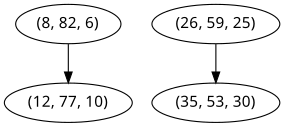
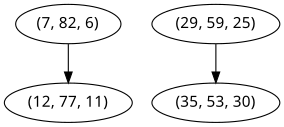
(68, 24) -> (68, 24)
(216, 24) -> (216, 24)
(68, 103) -> (68, 103)
